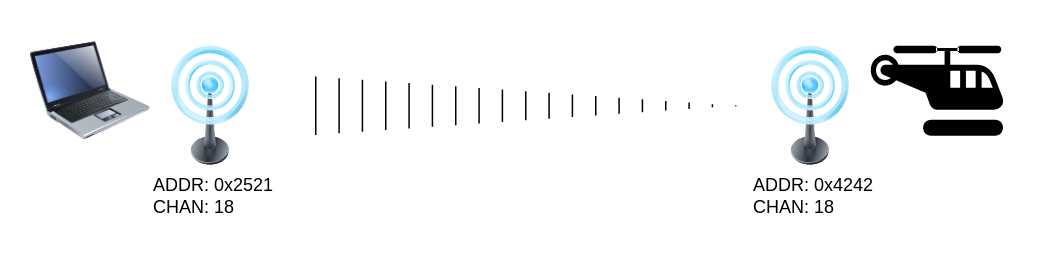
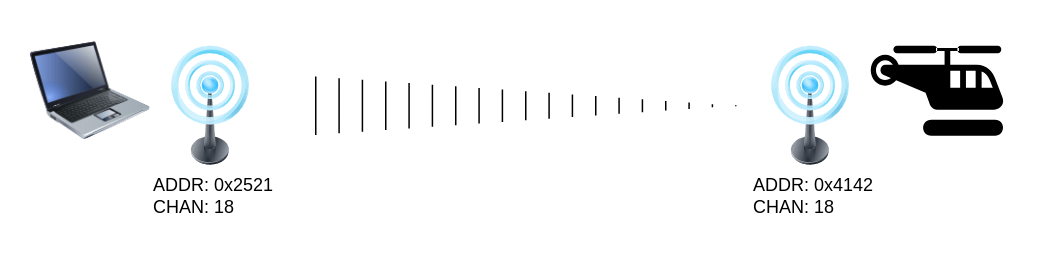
(810, 196) -> (810, 196)
